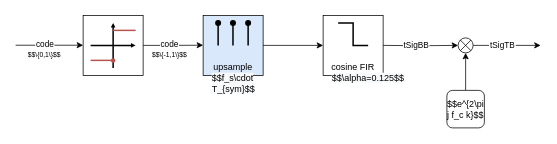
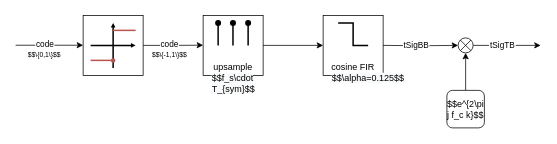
(233, 45) -> (233, 45)
